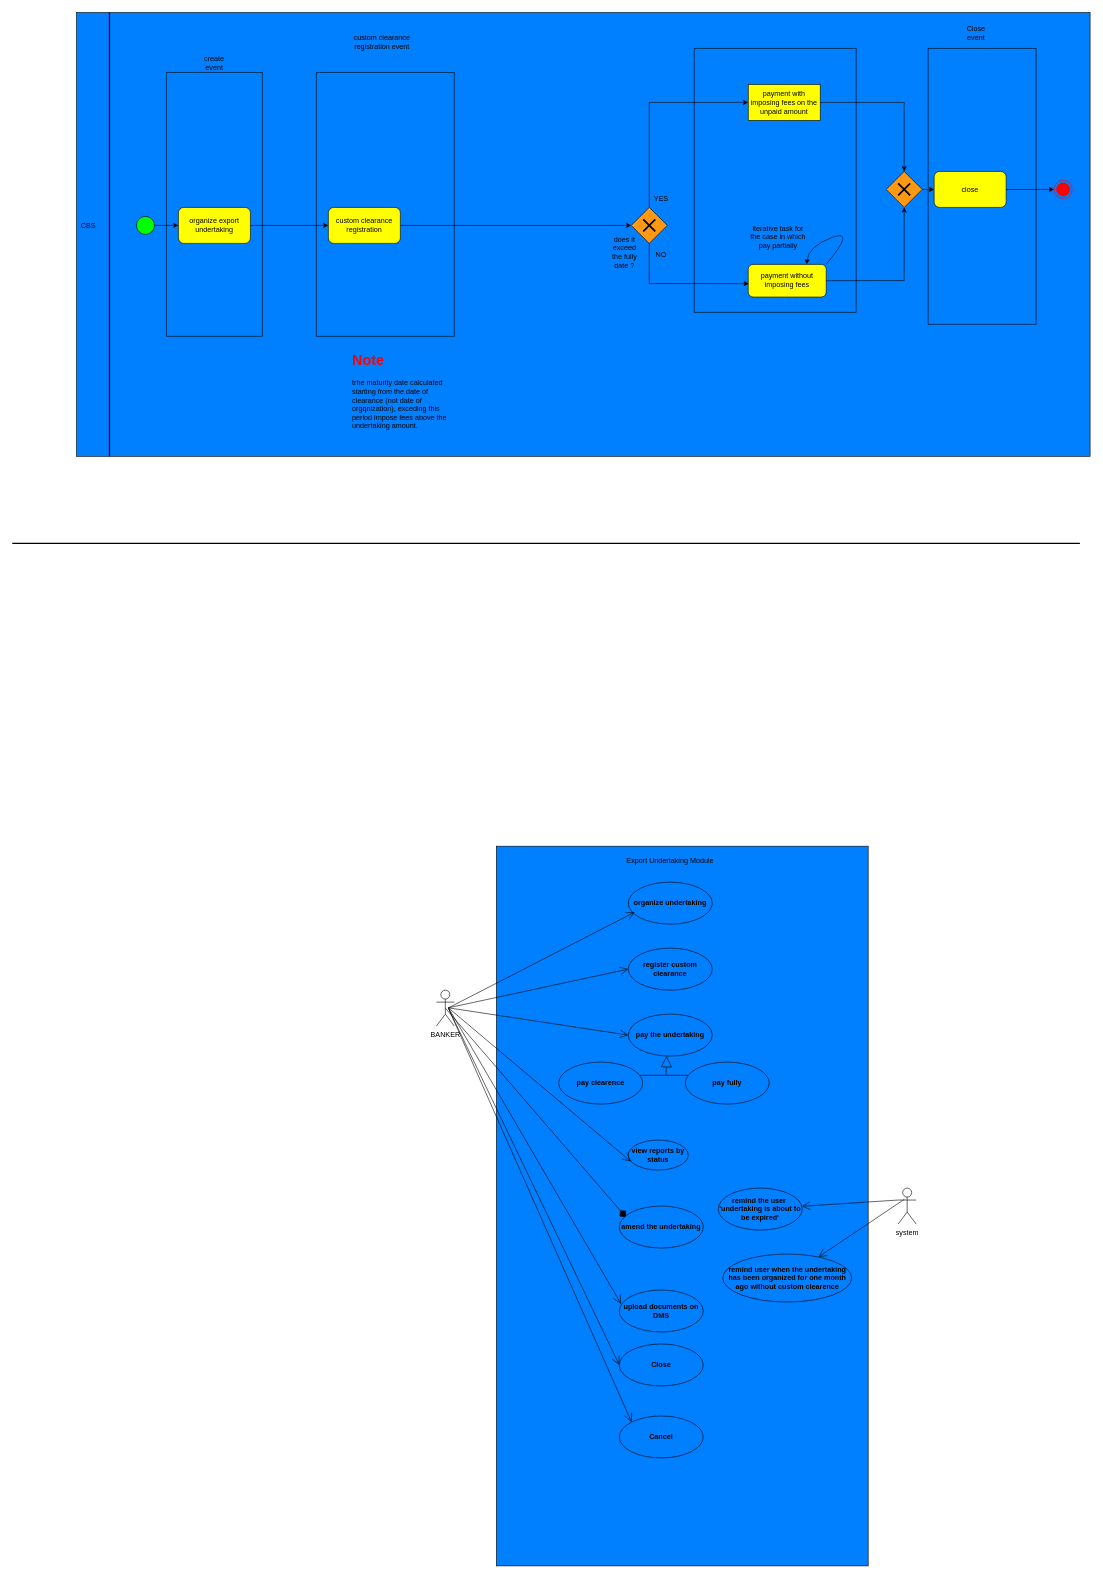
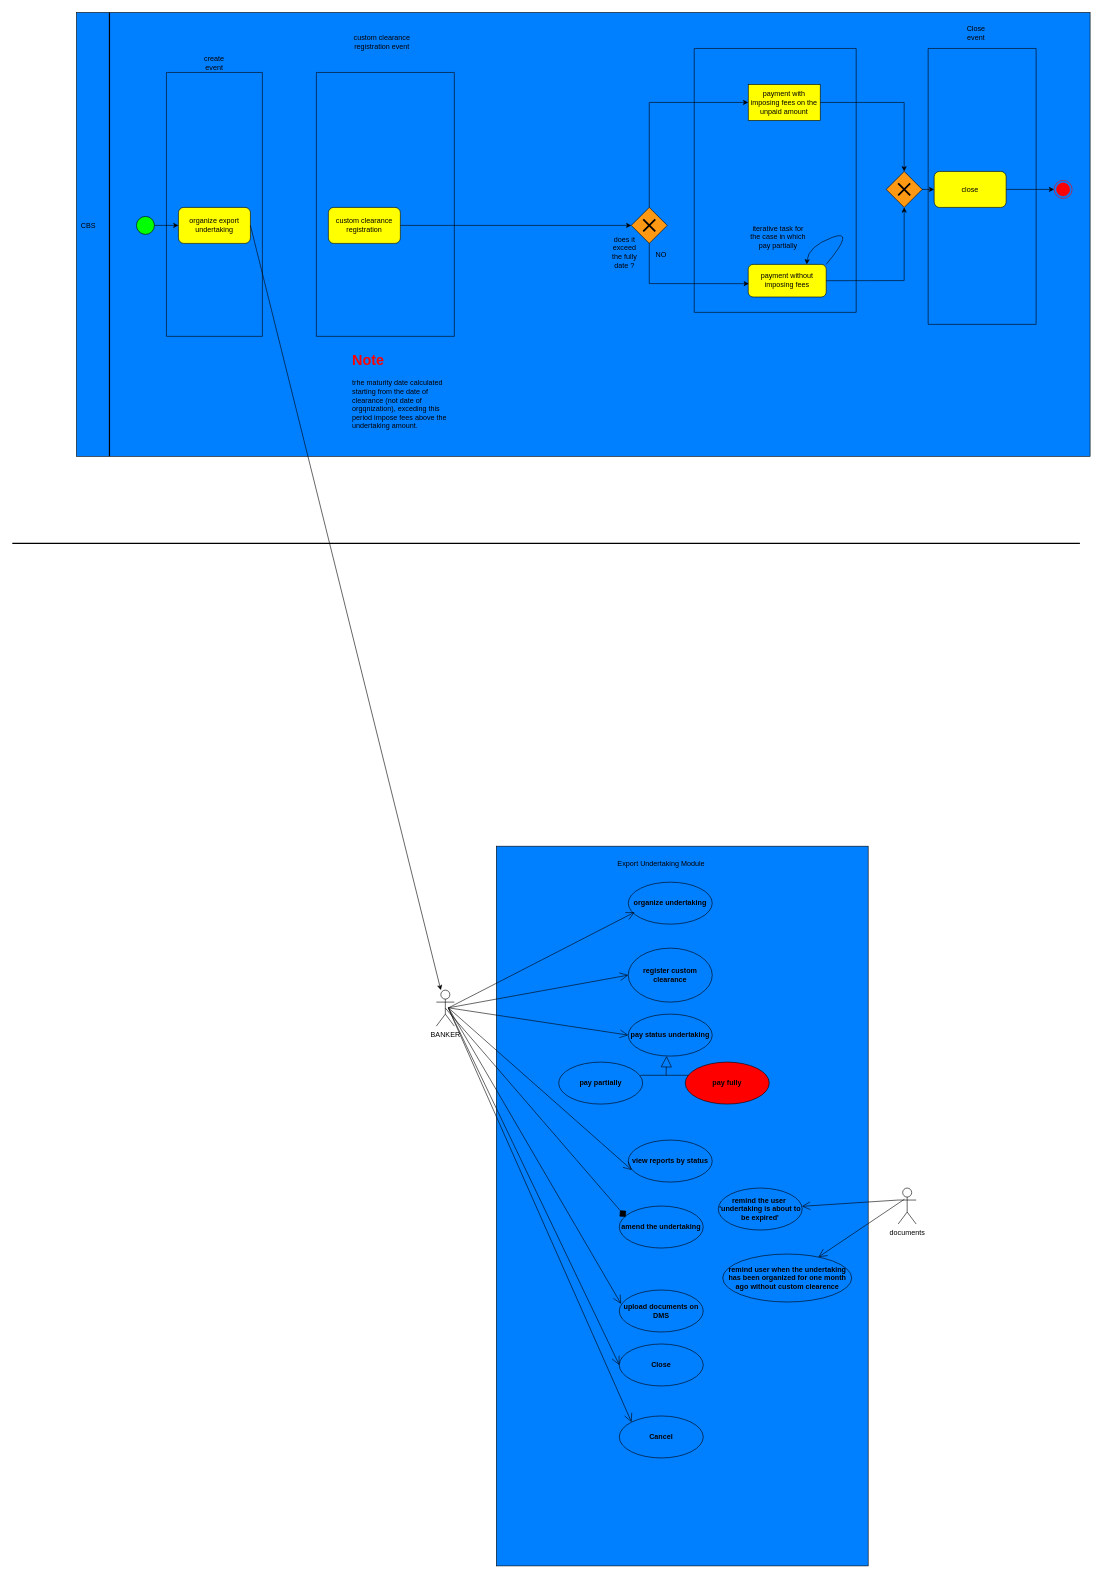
(662, 198) -> none
(288, 225) -> (352, 632)
(671, 861) -> (662, 864)
(671, 969) -> (671, 975)
(671, 1035) -> (671, 1035)
(601, 1083) -> (601, 1083)
(728, 1083) -> (728, 1083)
(659, 1155) -> (671, 1161)
(908, 1233) -> (908, 1233)
